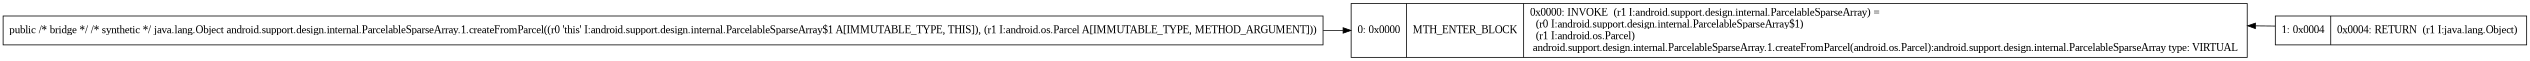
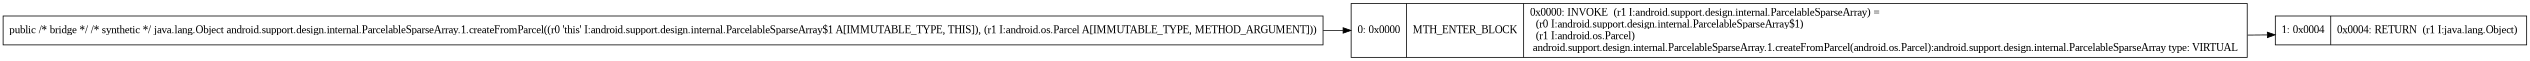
(2265, 26) -> (2257, 35)
